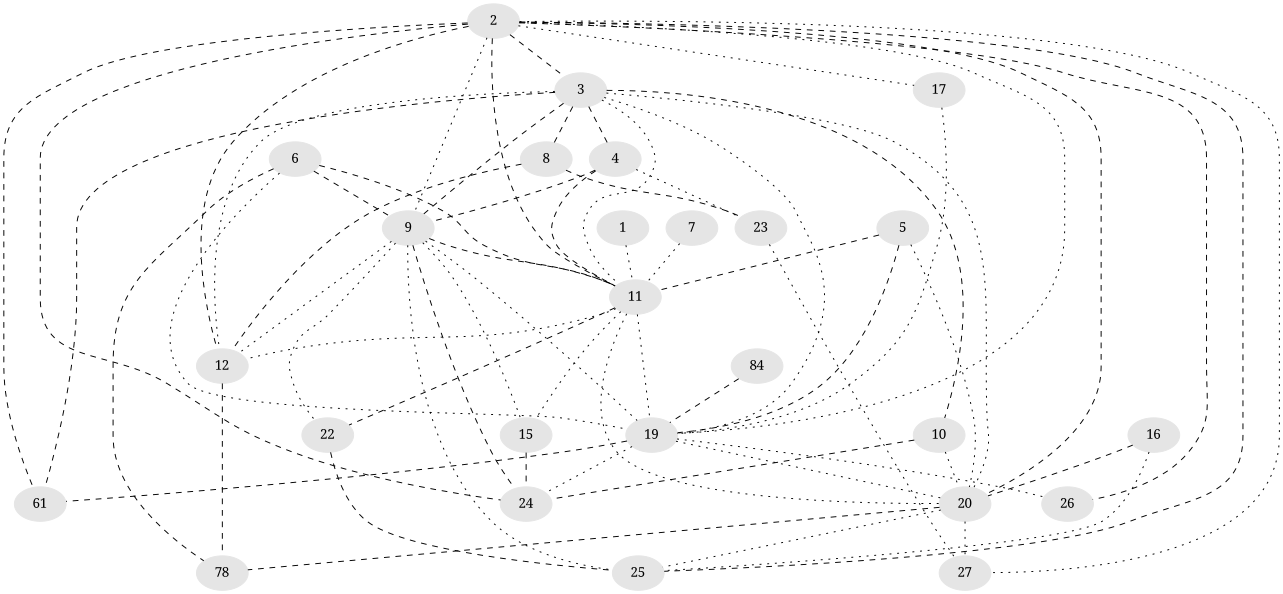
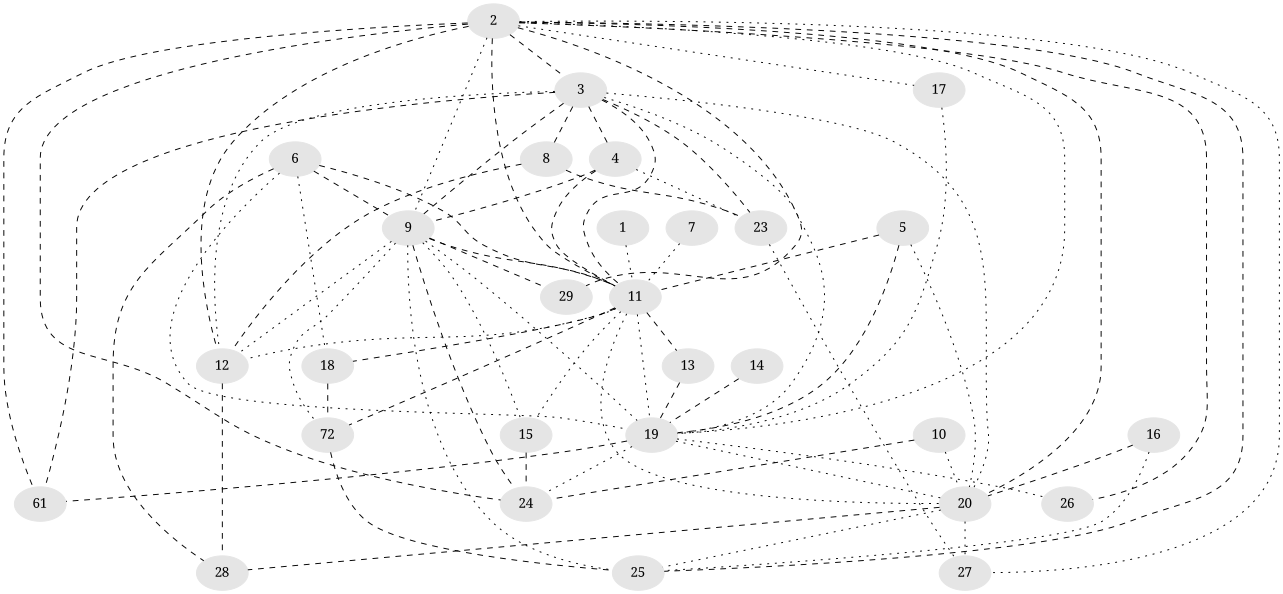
(883, 160) -> (685, 145)
(614, 195) -> (614, 195)
none -> (566, 297)
none -> (328, 366)
none -> (688, 366)
(757, 366) -> (757, 366)
(328, 435) -> (328, 435)
(222, 573) -> (222, 573)
